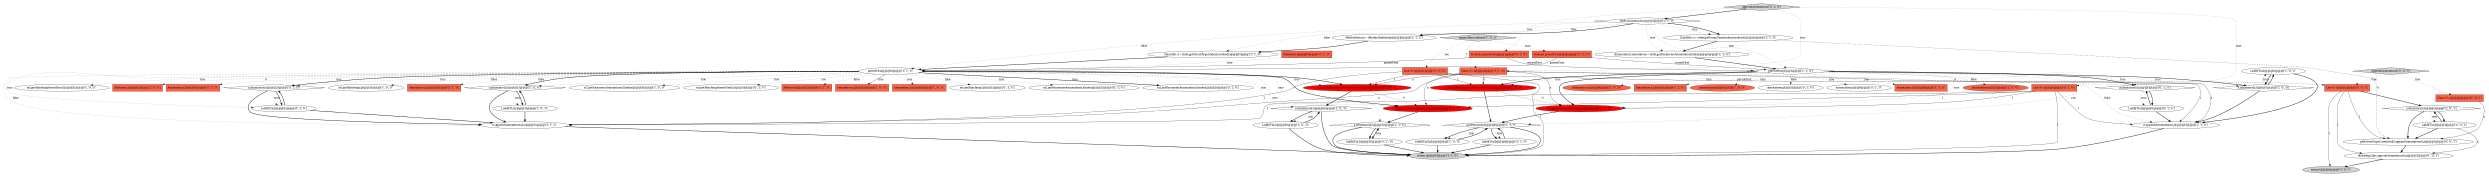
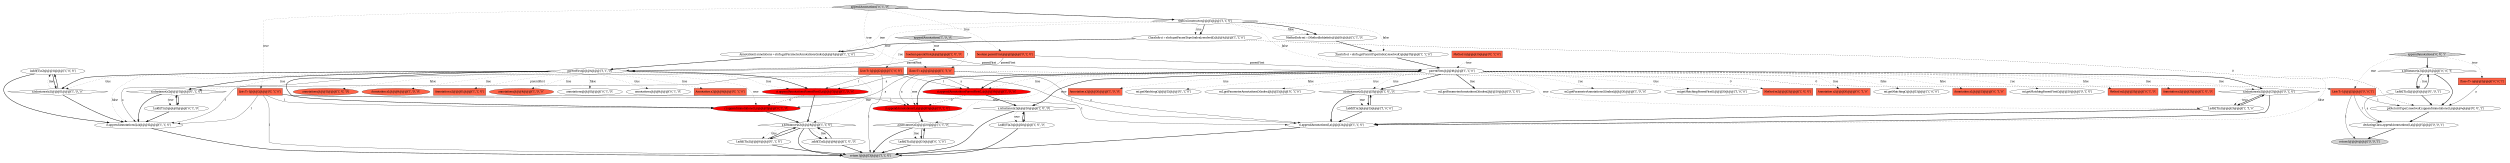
(1150, 77) -> (1224, 75)
(877, 79) -> (1826, 73)
(2390, 98) -> (2427, 62)
none -> (145, 103)
